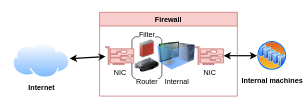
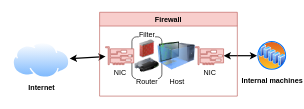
(177, 83) -> (177, 83)
